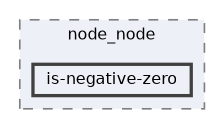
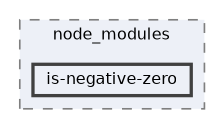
(112, 35) -> (112, 35)
